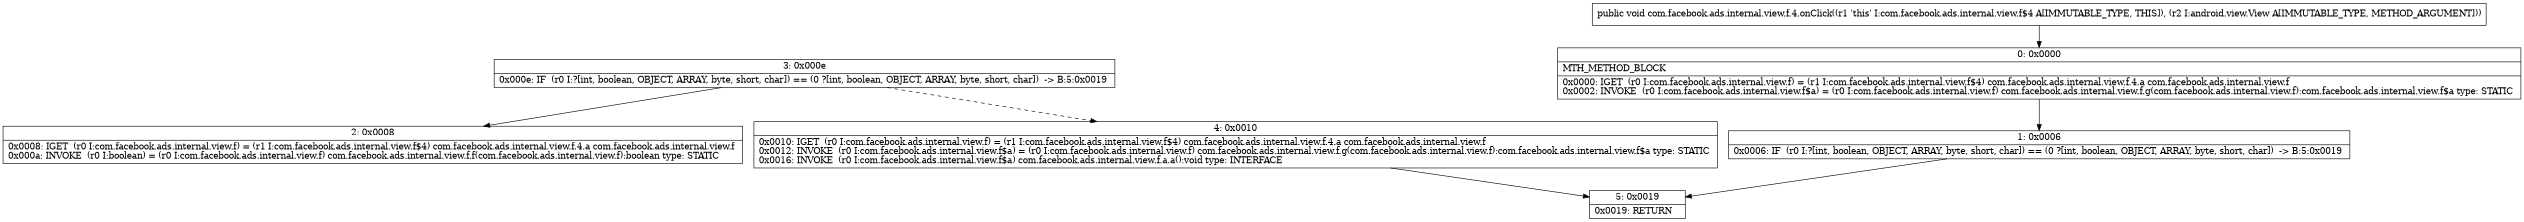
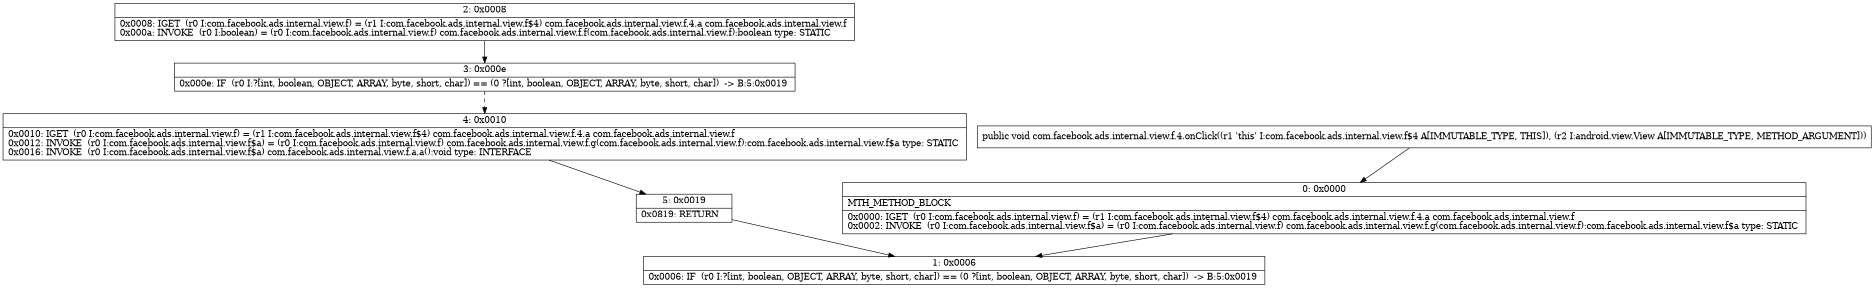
(606, 106) -> (485, 49)
(1819, 177) -> (810, 237)
(1637, 211) -> (684, 215)
